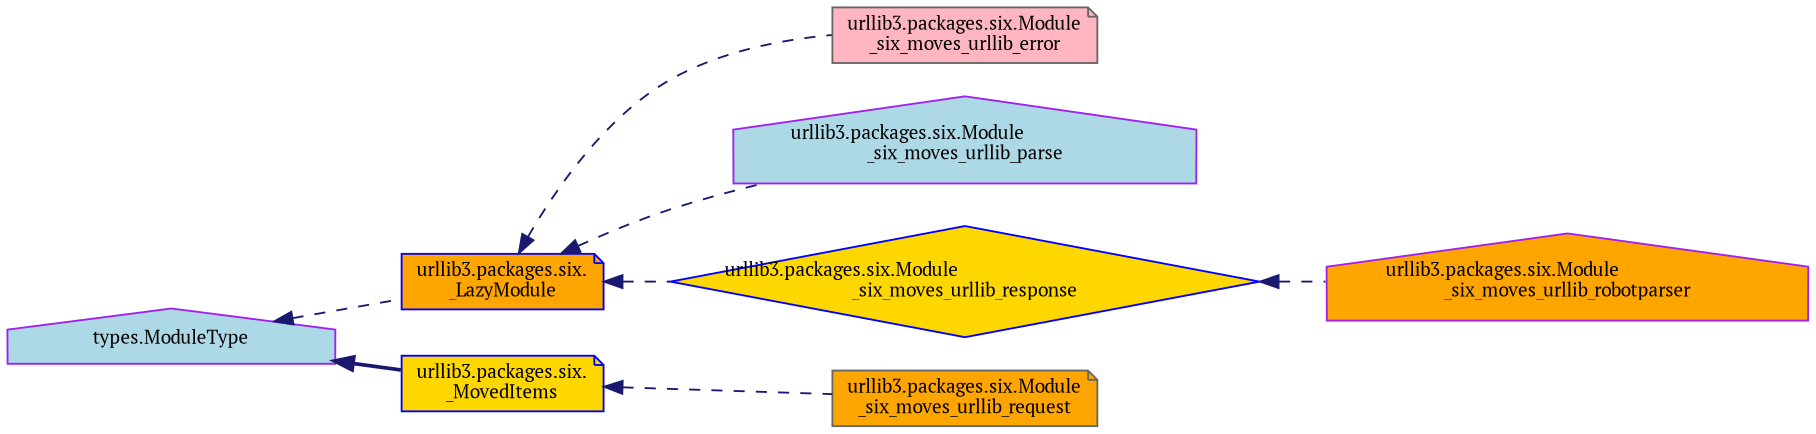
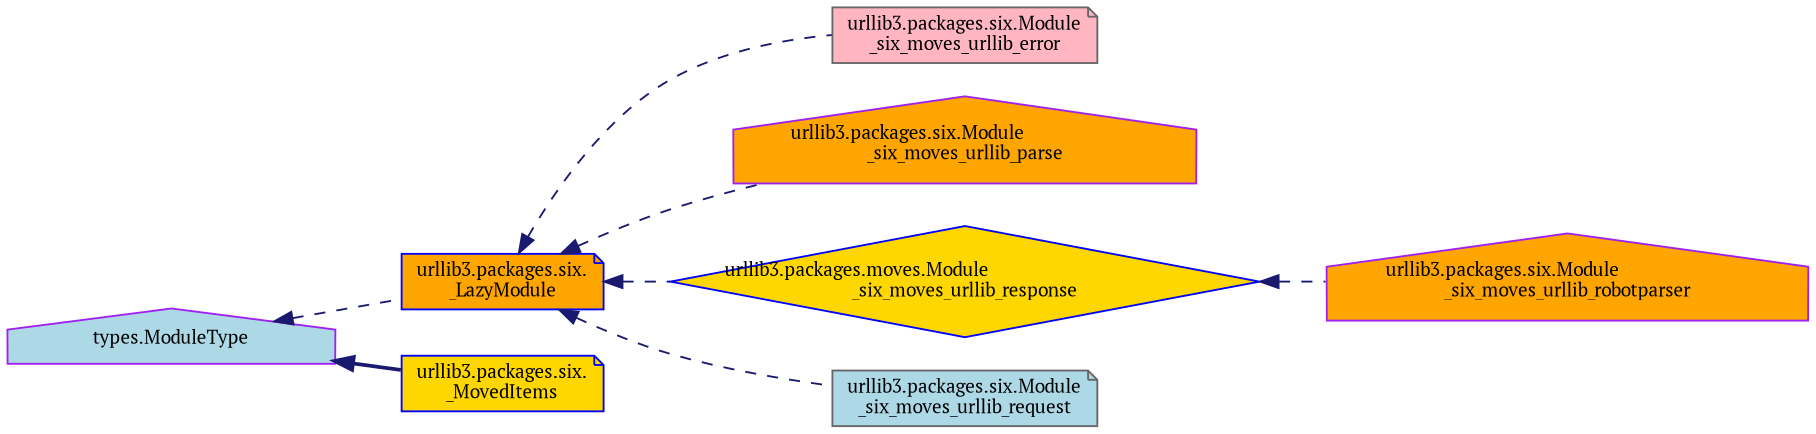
(965, 145) -> (965, 145)
(965, 282) -> (965, 282)
(727, 391) -> (701, 362)
(965, 398) -> (965, 398)
